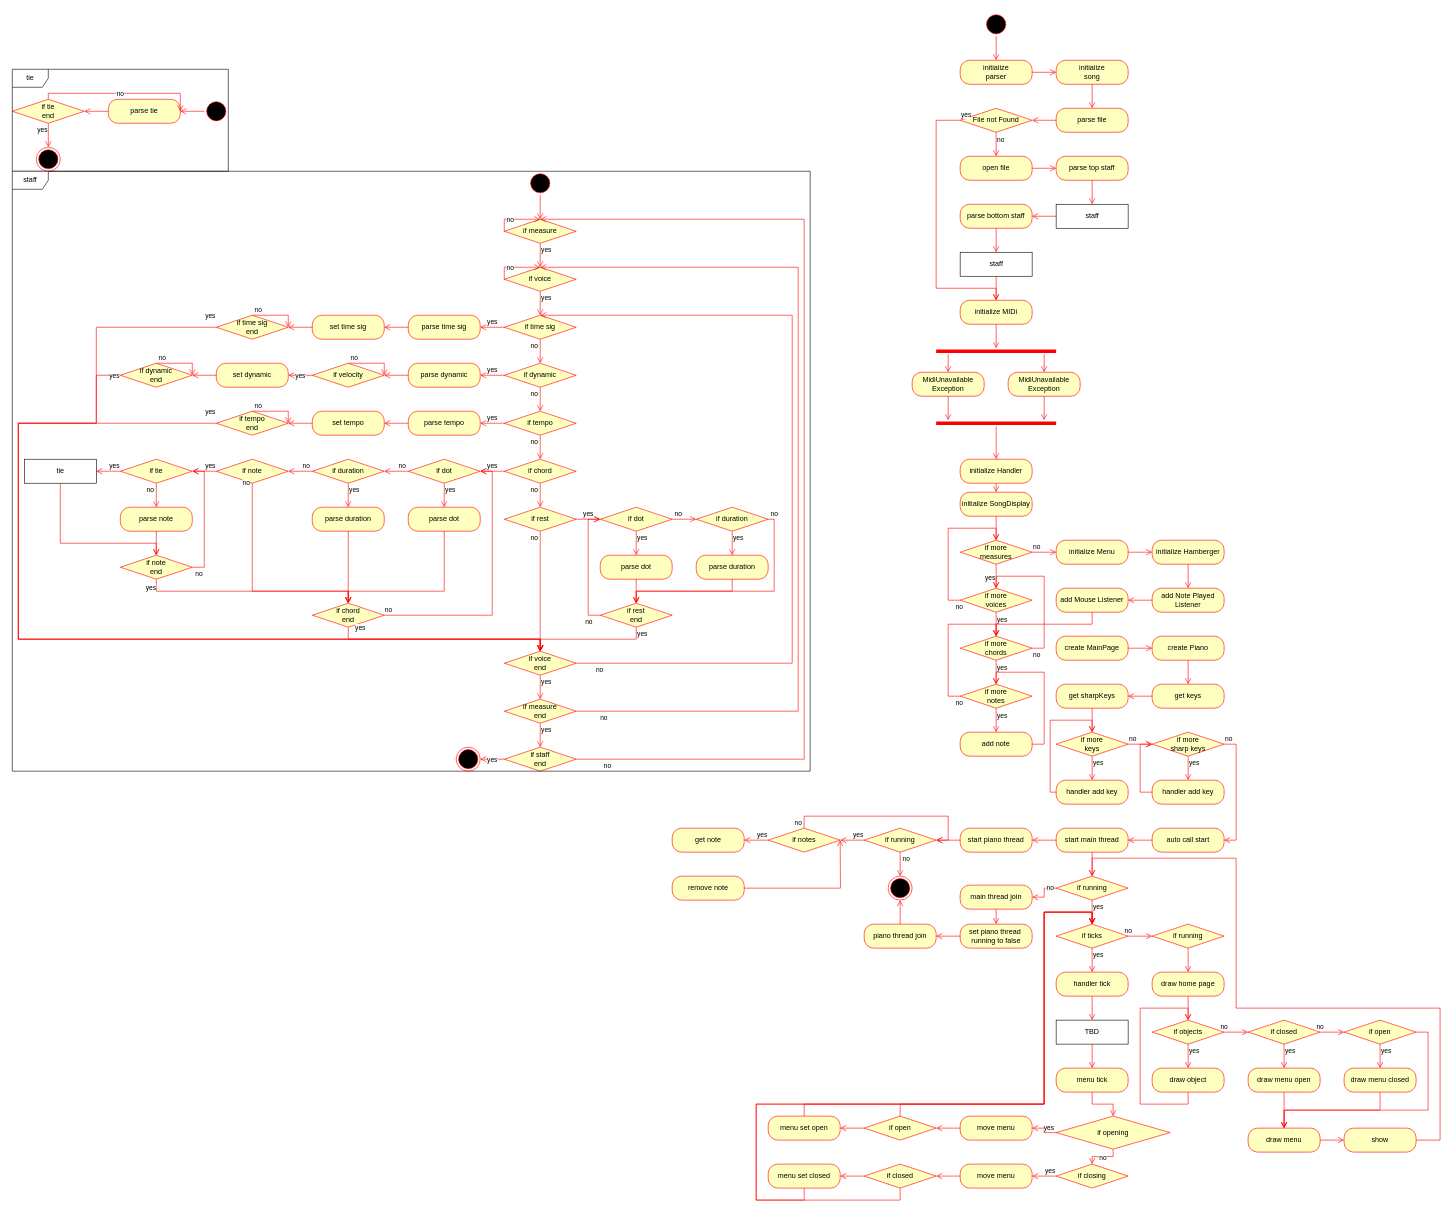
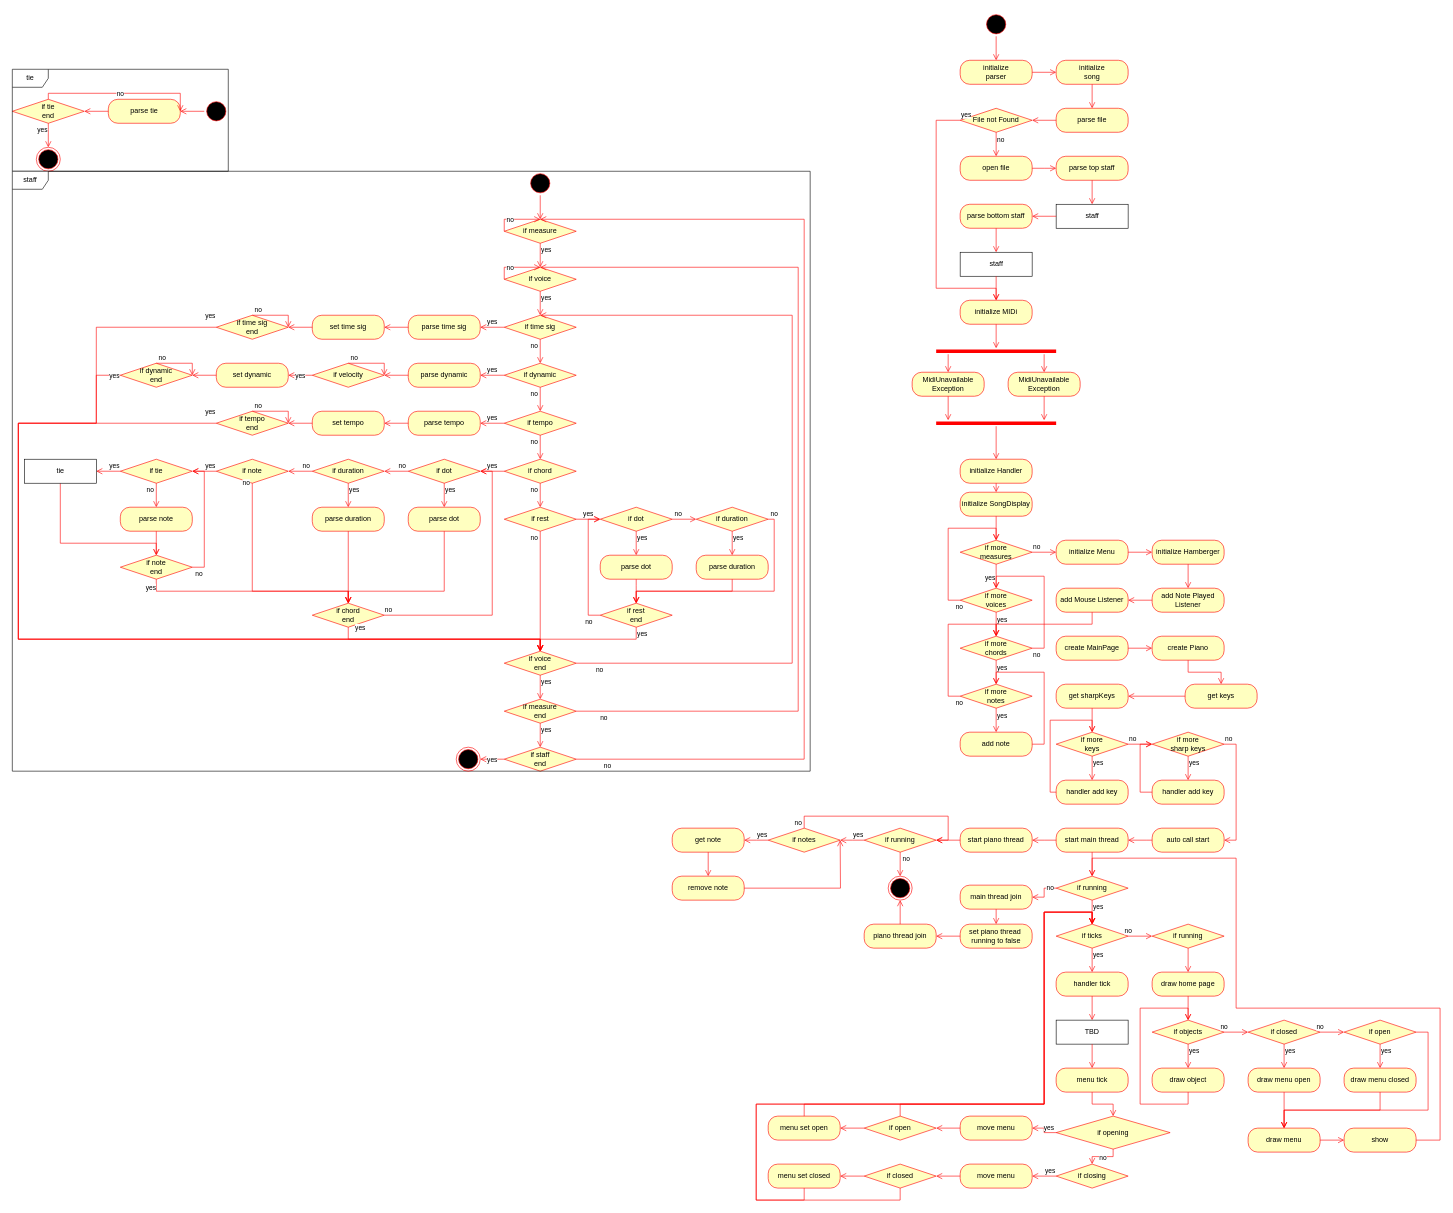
(1188, 696) -> (1221, 696)
none -> (708, 864)
